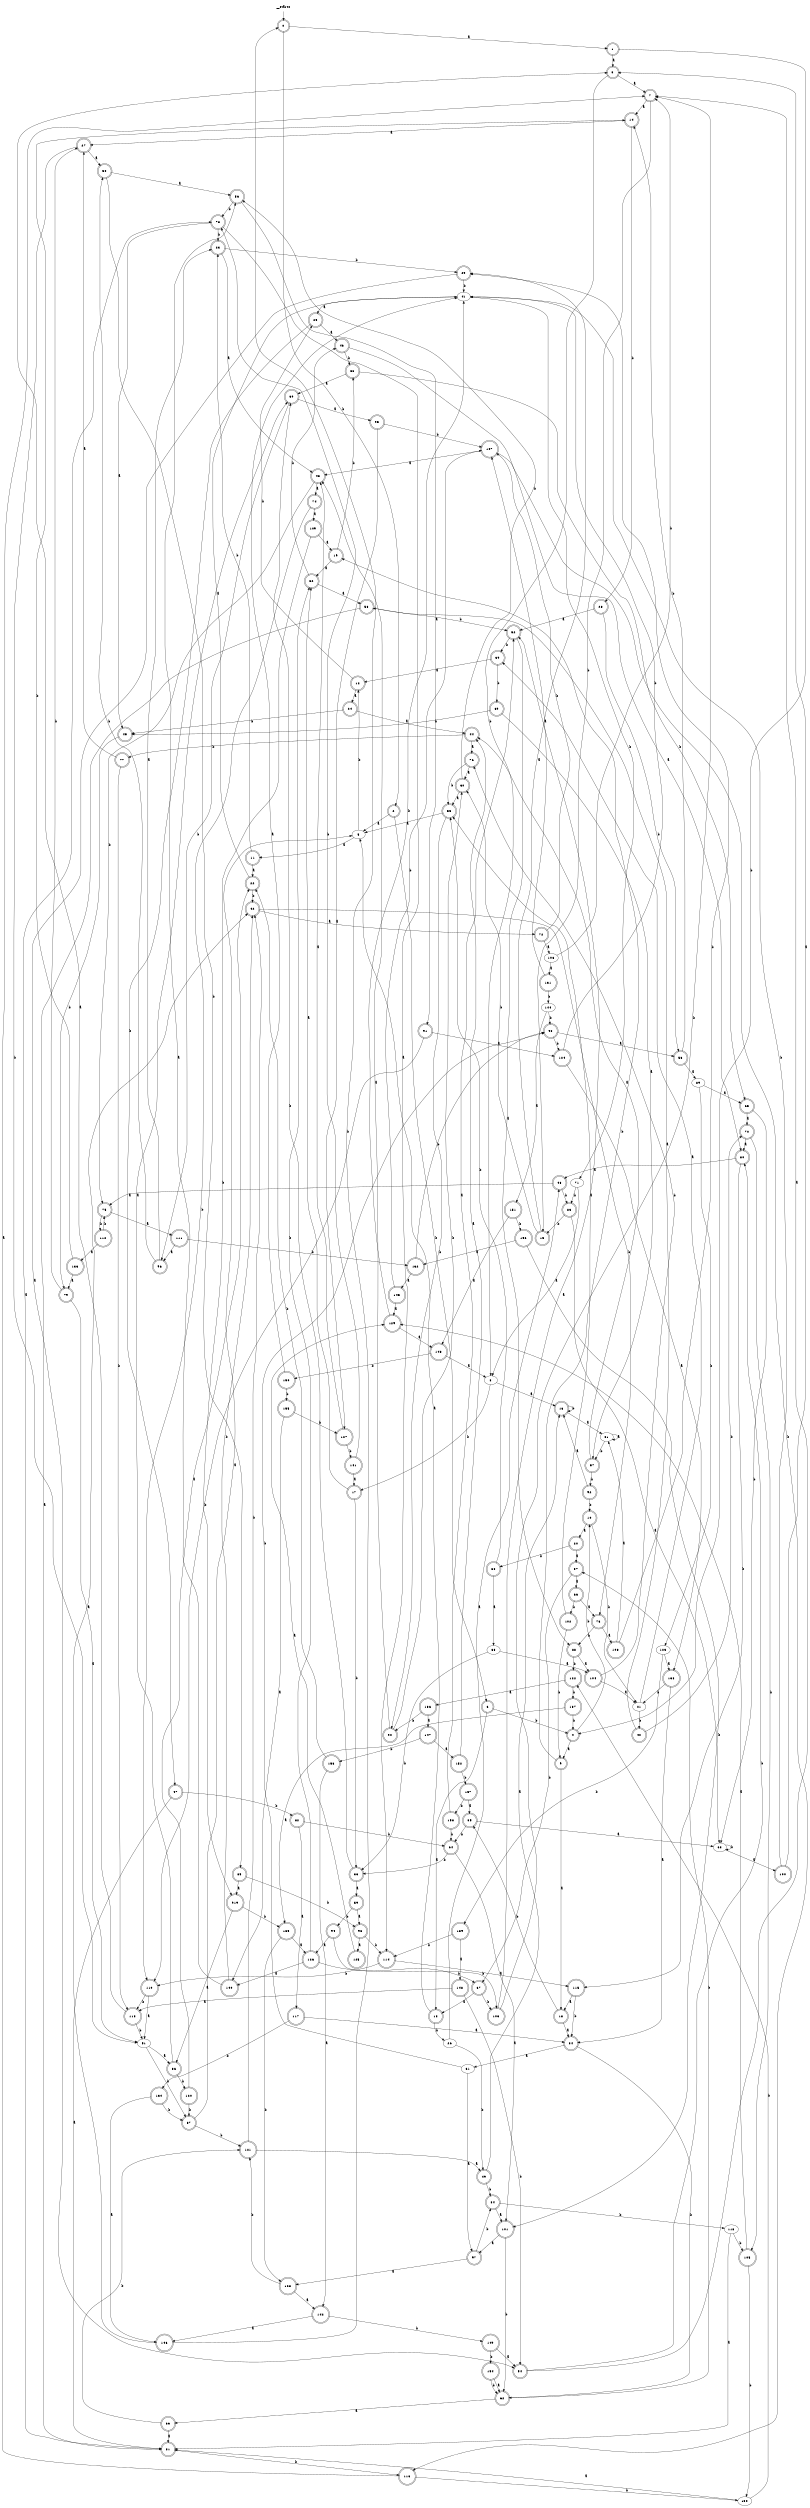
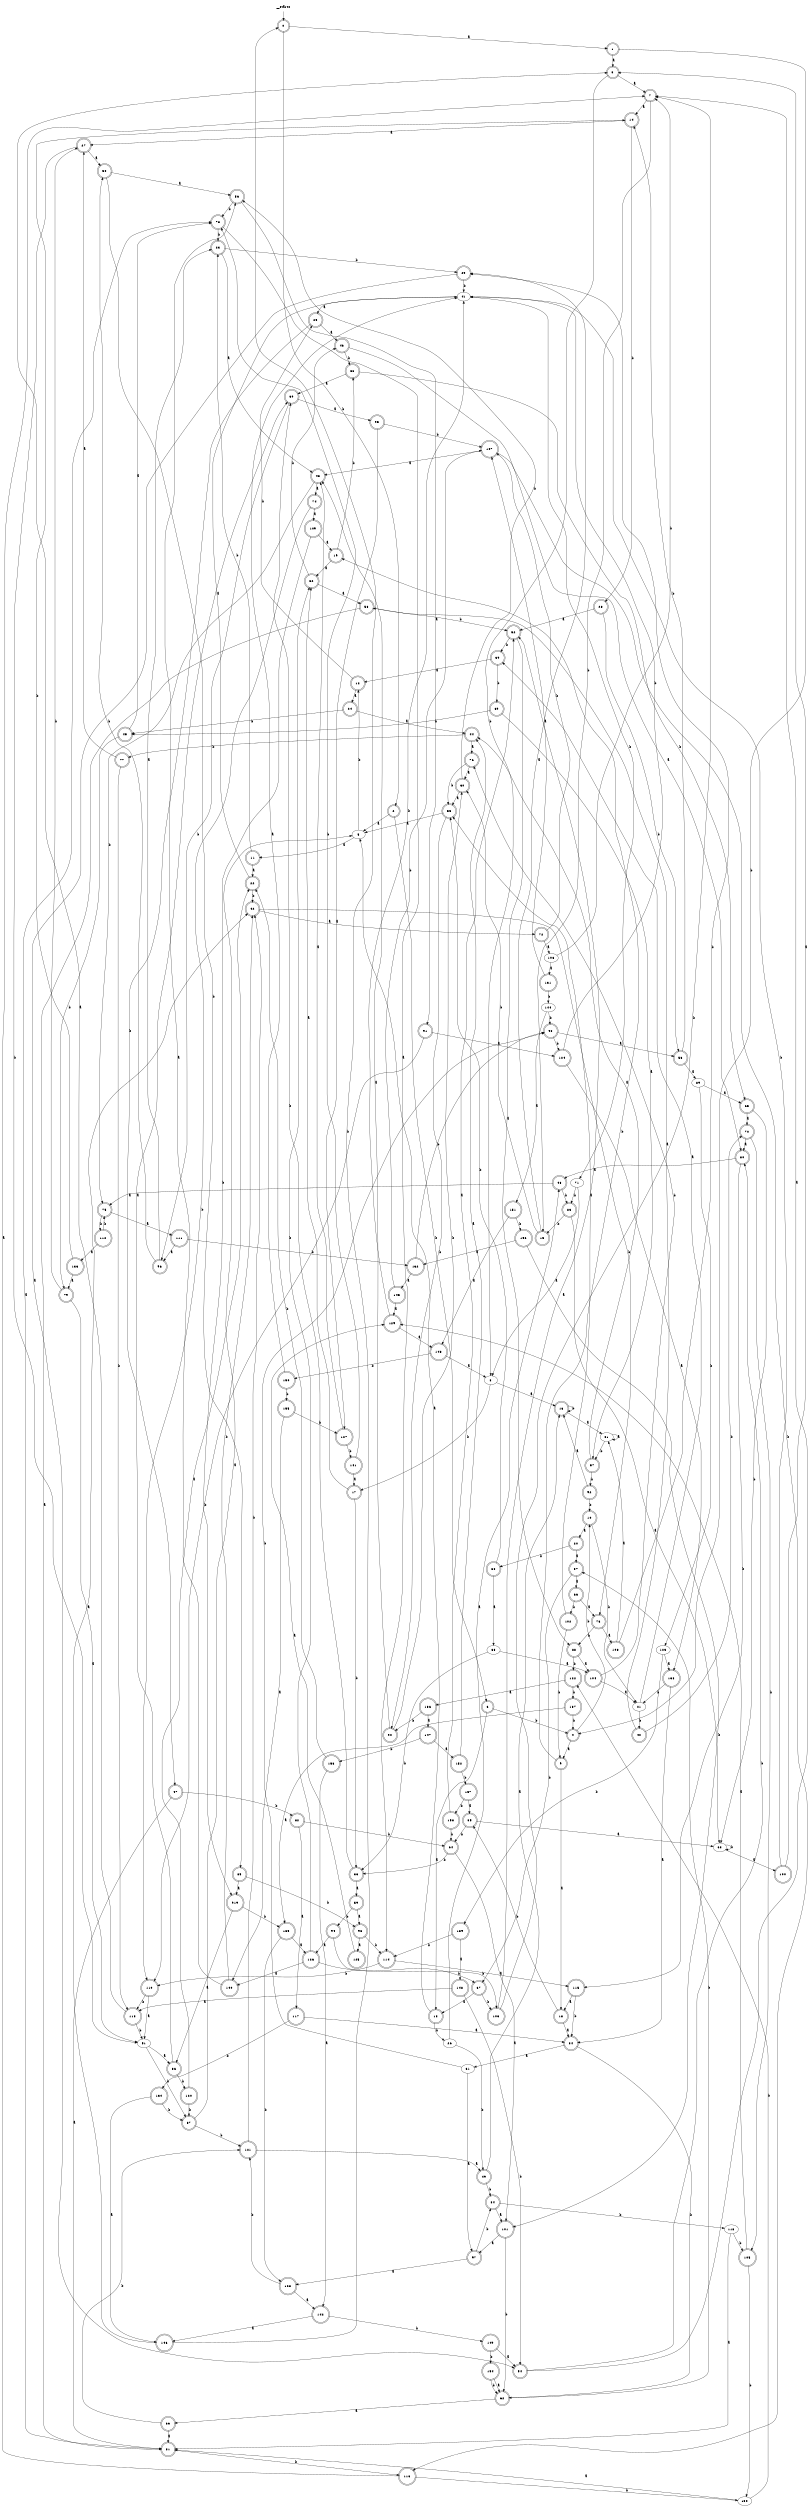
(119, 441) -> (137, 450)
